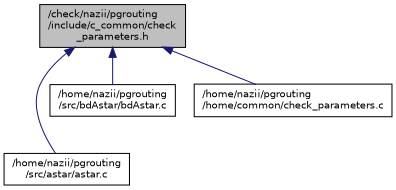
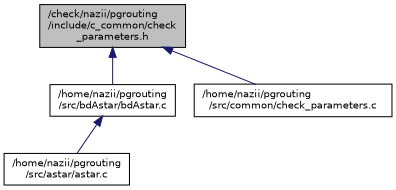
(293, 100) -> (293, 100)
(36, 101) -> (87, 139)
